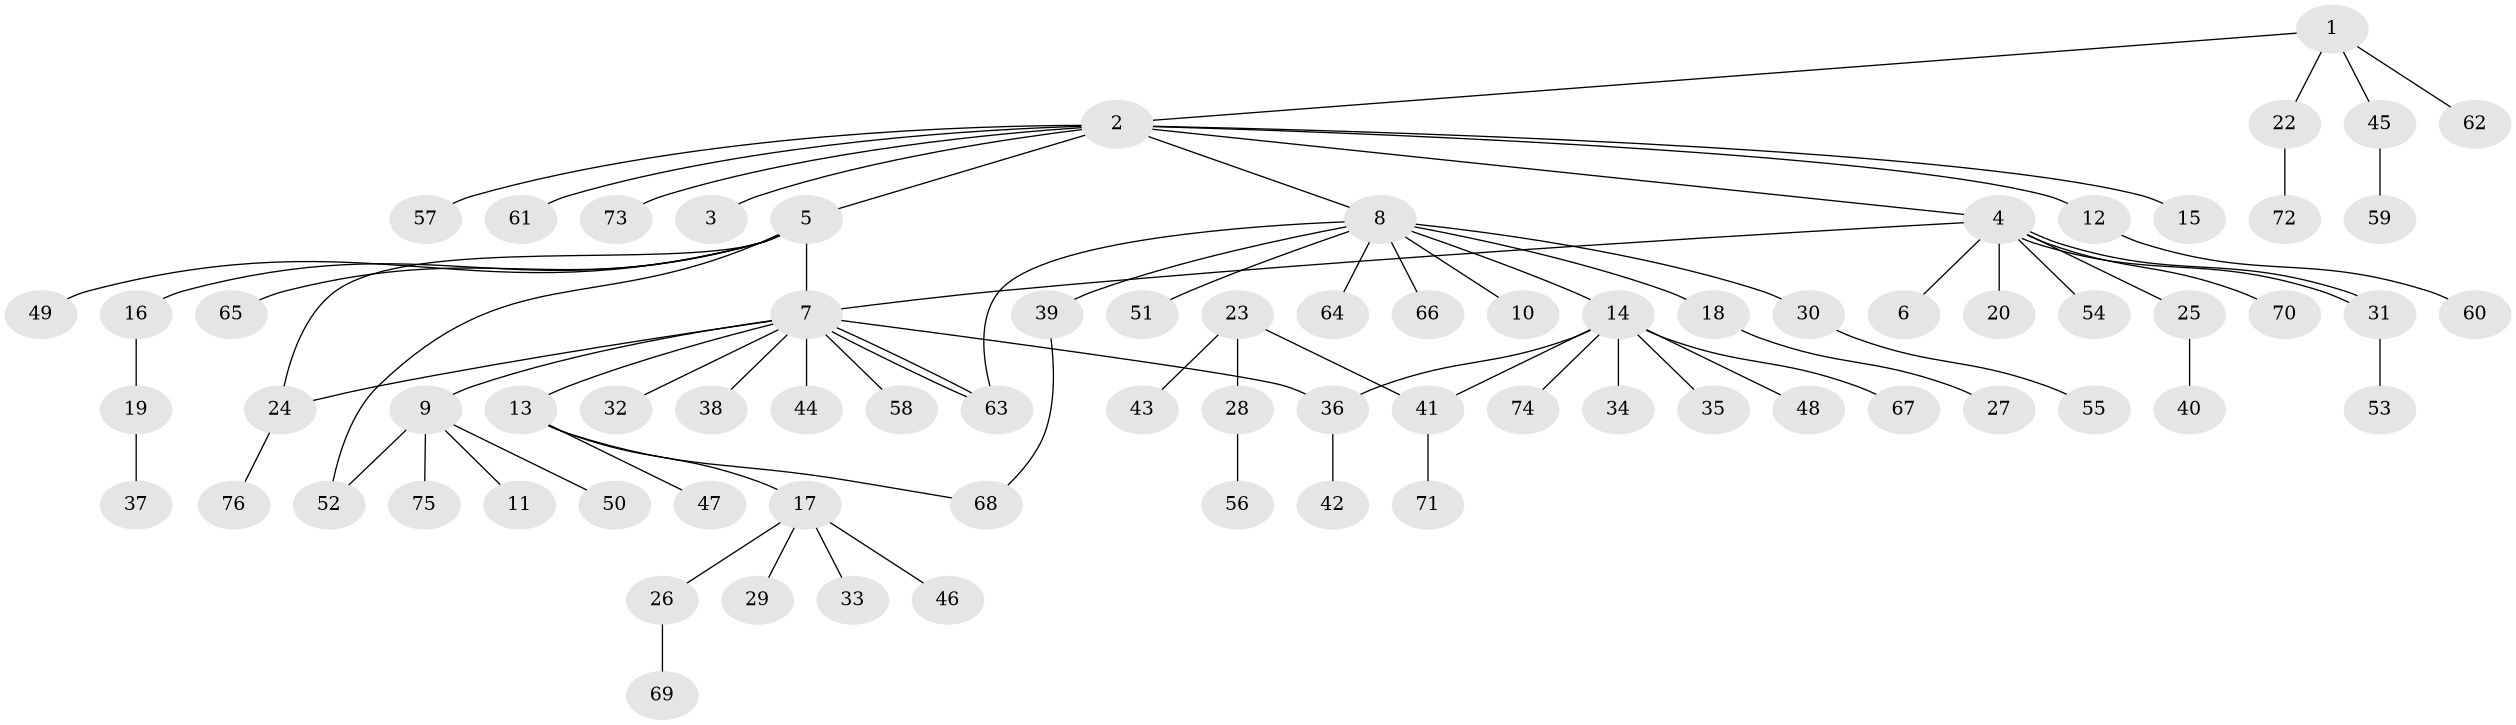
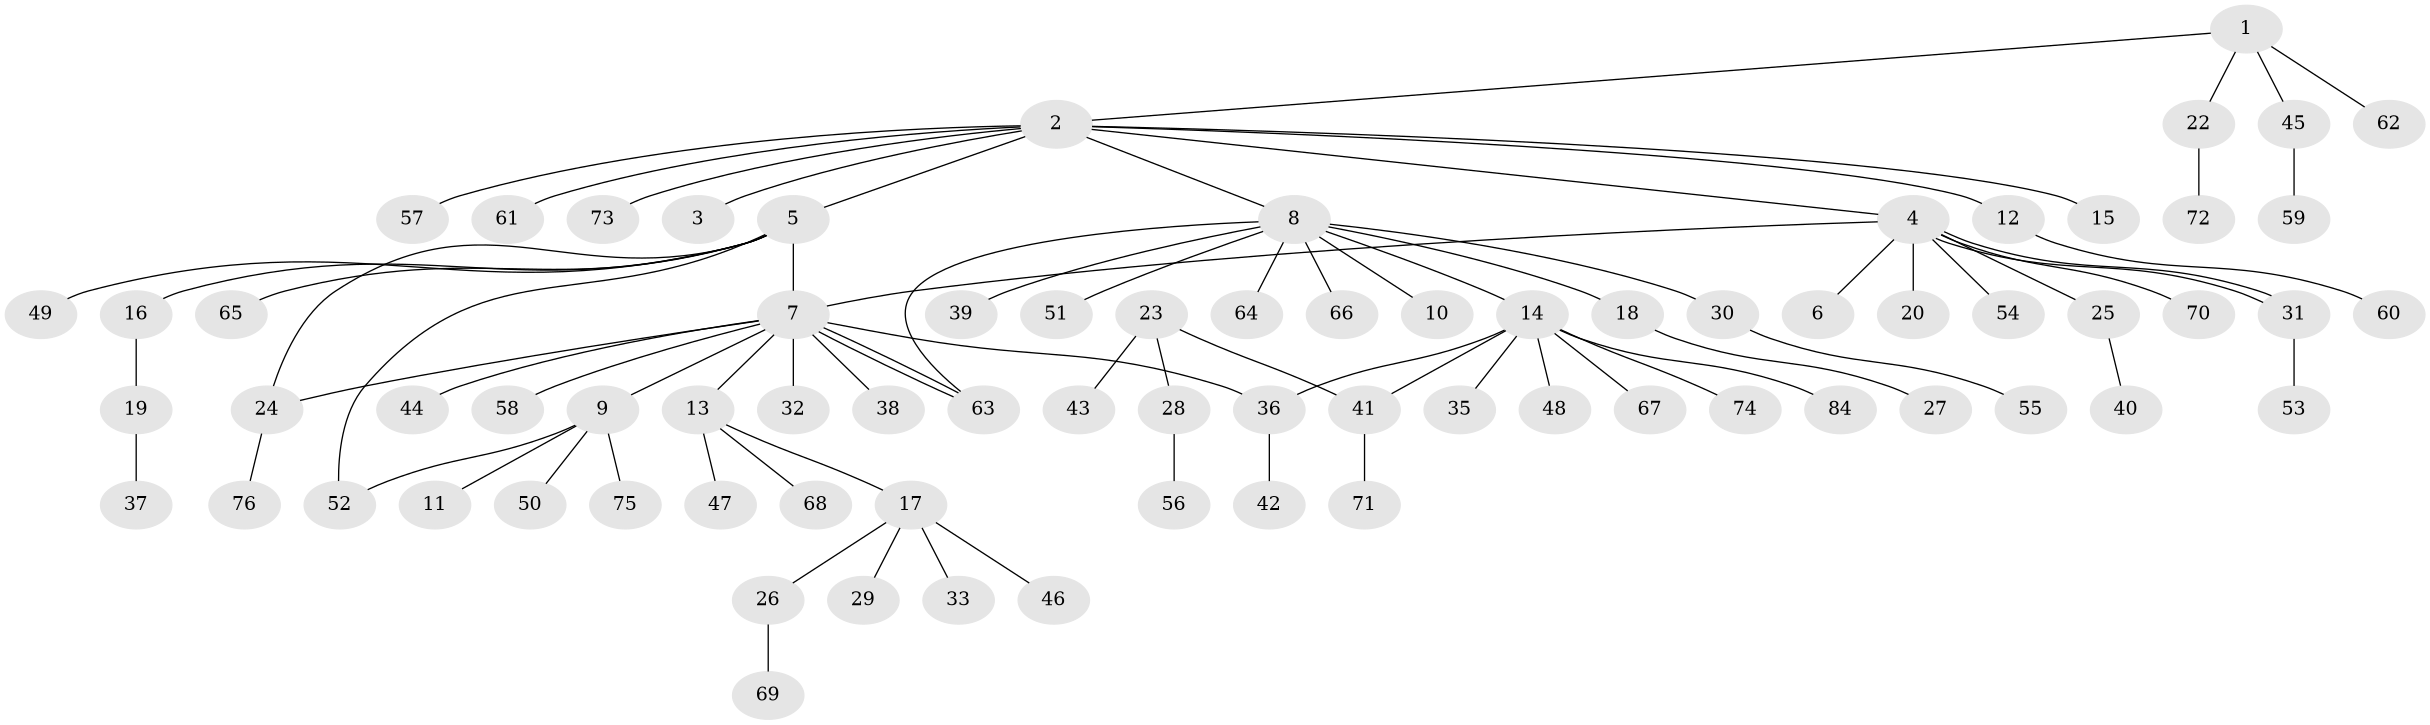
(1618, 410) -> (1841, 410)
(1049, 418) -> none
